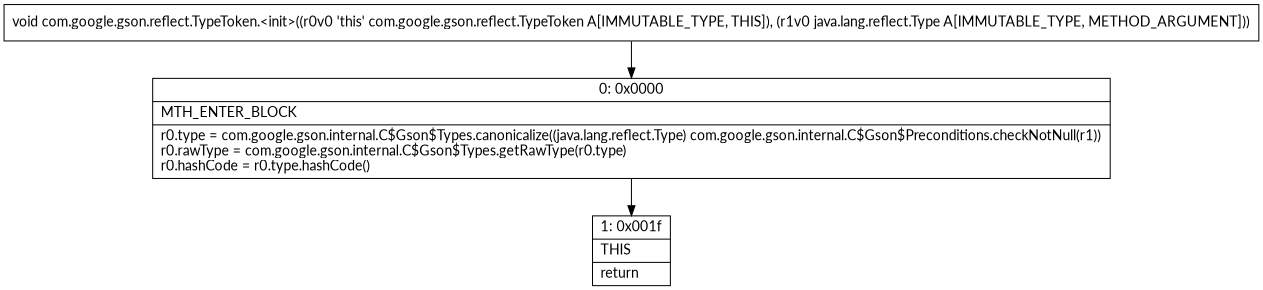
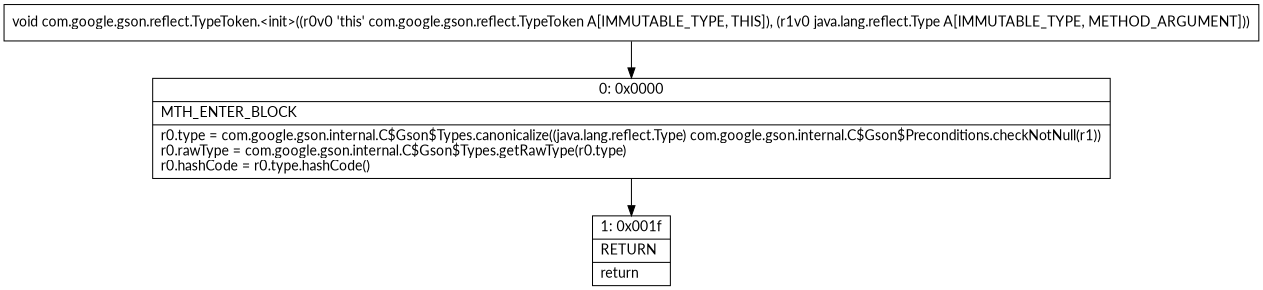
(616, 250) -> (629, 250)
